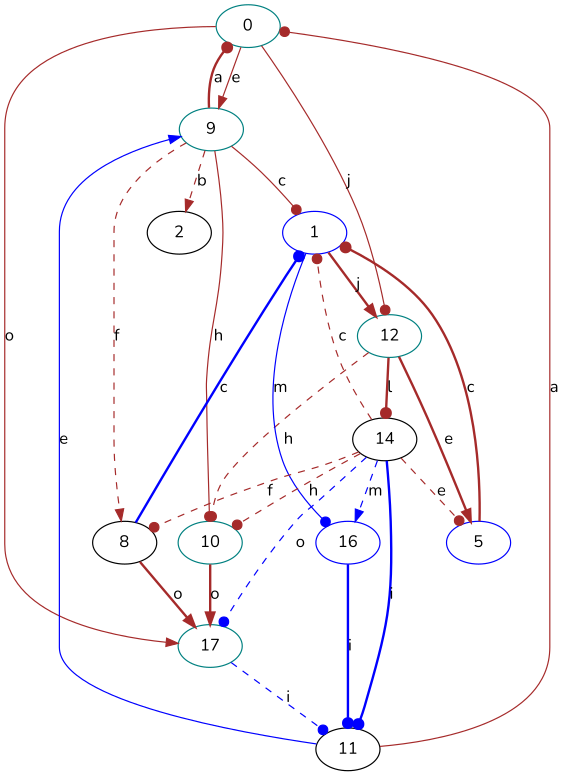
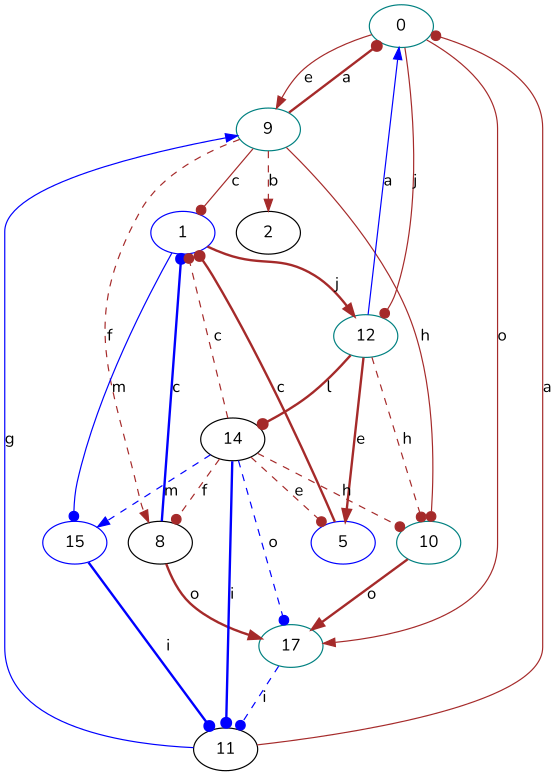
none -> (383, 187)
(64, 439) -> (10, 439)
(348, 543) -> (75, 543)
